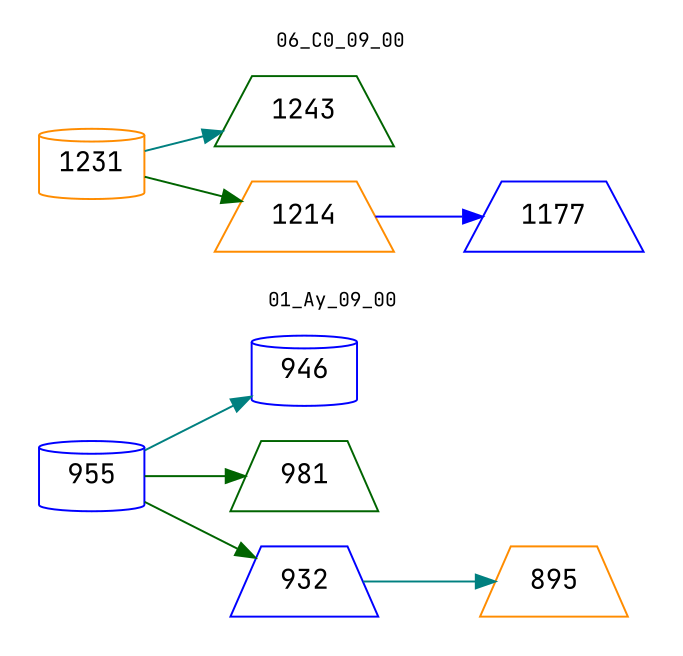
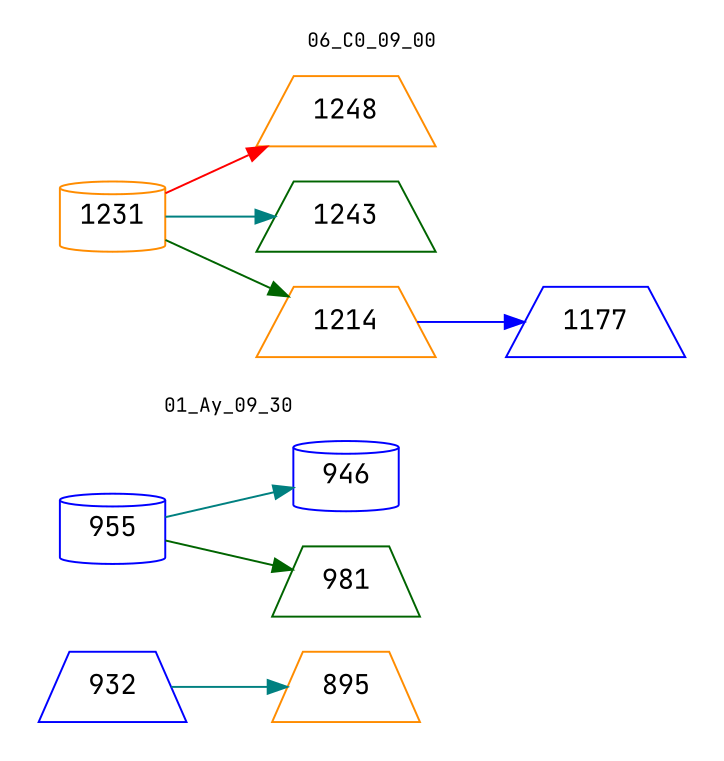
none -> (346, 111)
(333, 301) -> (229, 407)
(191, 525) -> none
